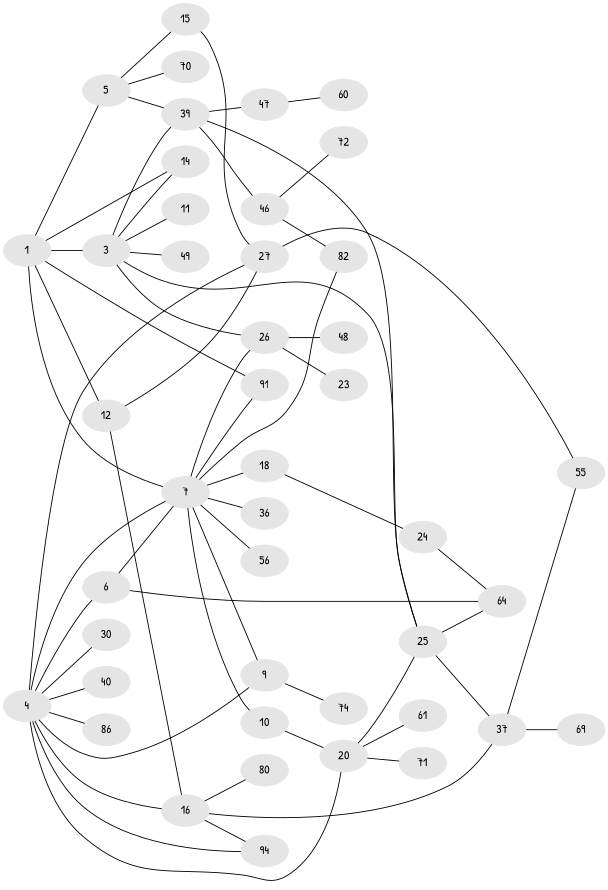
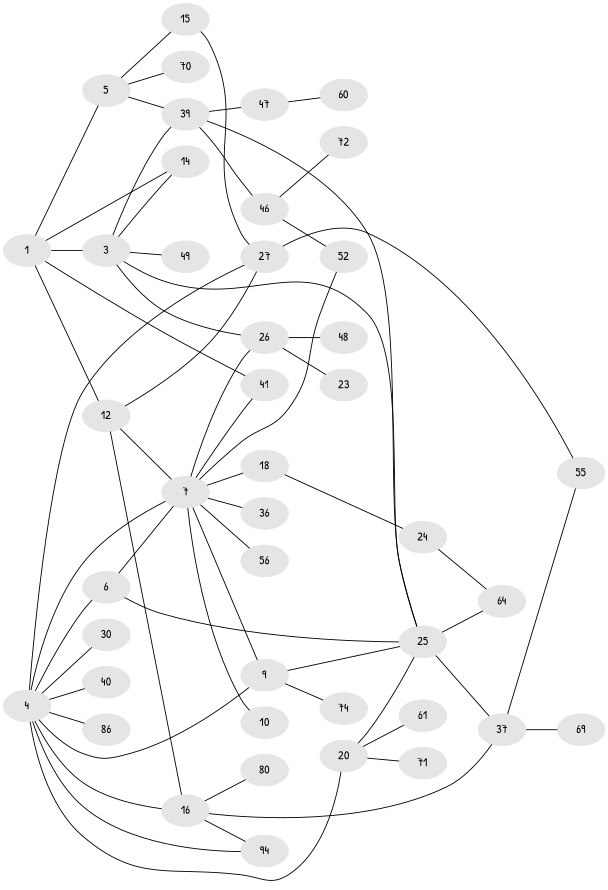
(186, 209) -> none
(344, 257) -> (344, 257)
(265, 385) -> (265, 385)
(59, 401) -> (146, 454)
(304, 601) -> (259, 633)
none -> (344, 659)
(304, 739) -> none
